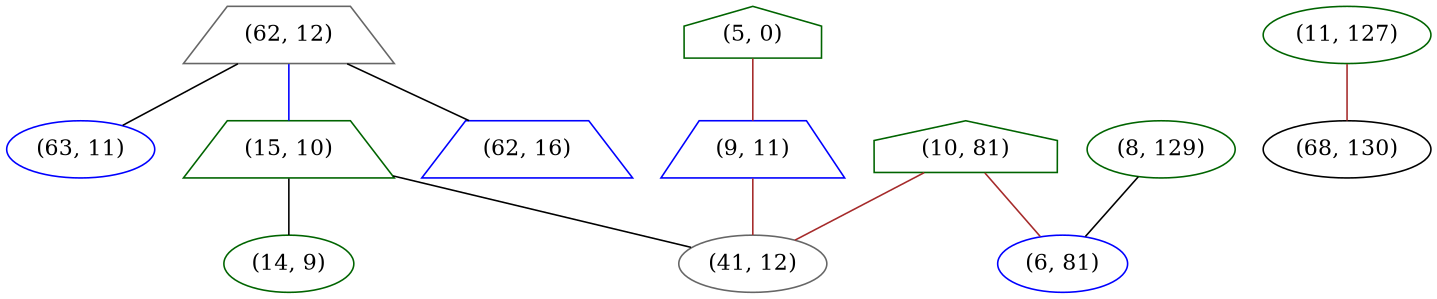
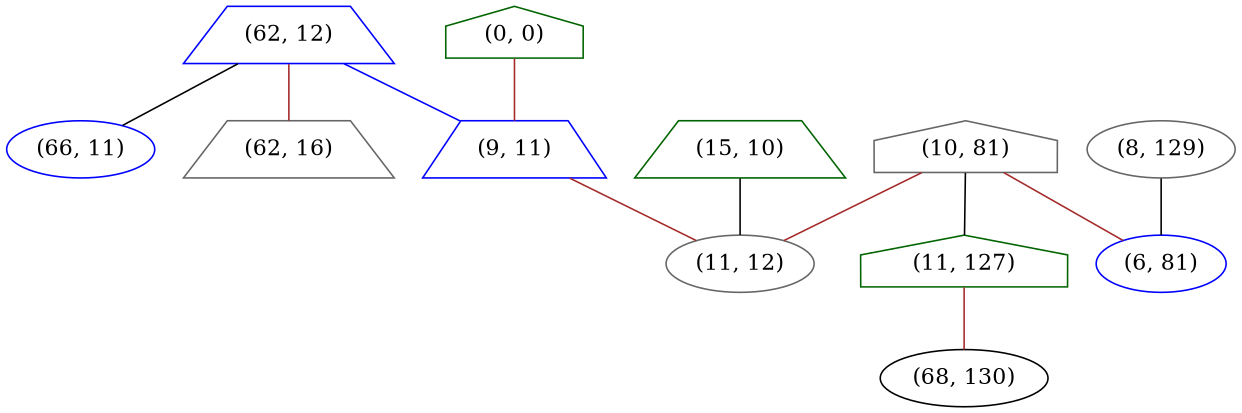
(289, 35) -> (289, 35)
(753, 35) -> (514, 35)
(1347, 35) -> (964, 264)
(289, 92) -> (402, 92)
(408, 92) -> (289, 92)
(81, 149) -> (81, 149)
(527, 149) -> (289, 149)
(966, 149) -> (966, 149)
(1161, 149) -> (1161, 149)
none -> (965, 204)
(289, 264) -> none
(753, 264) -> (740, 264)
